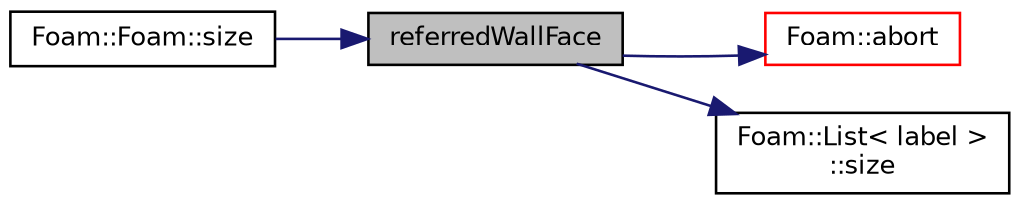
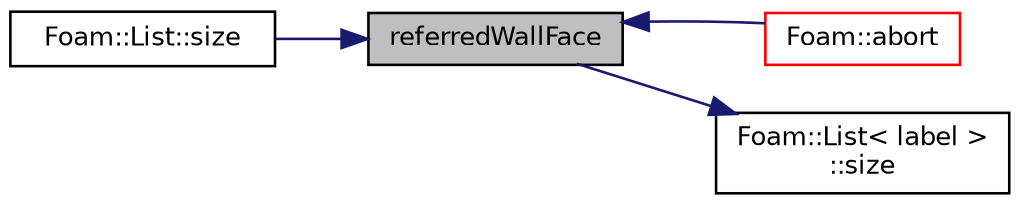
(143, 39) -> (143, 39)
(681, 56) -> (707, 22)
